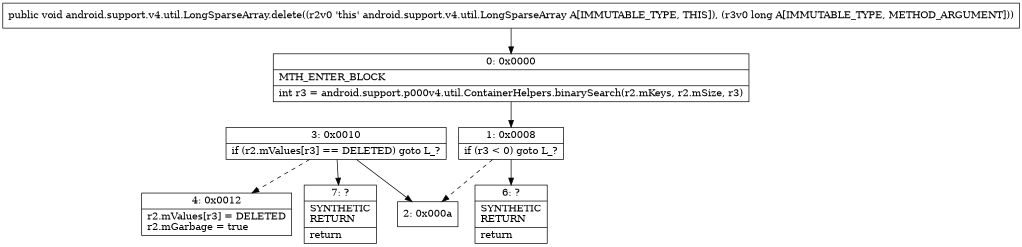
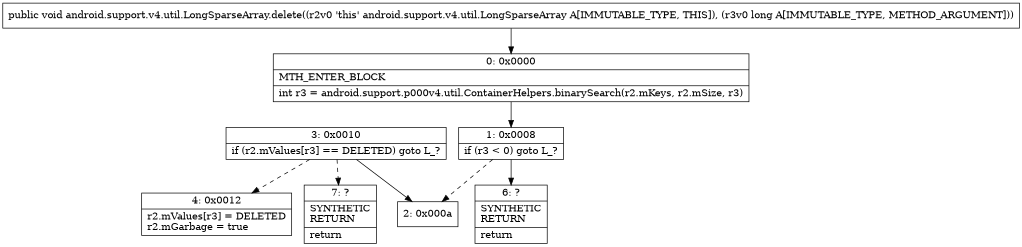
(338, 169) -> (338, 169)
